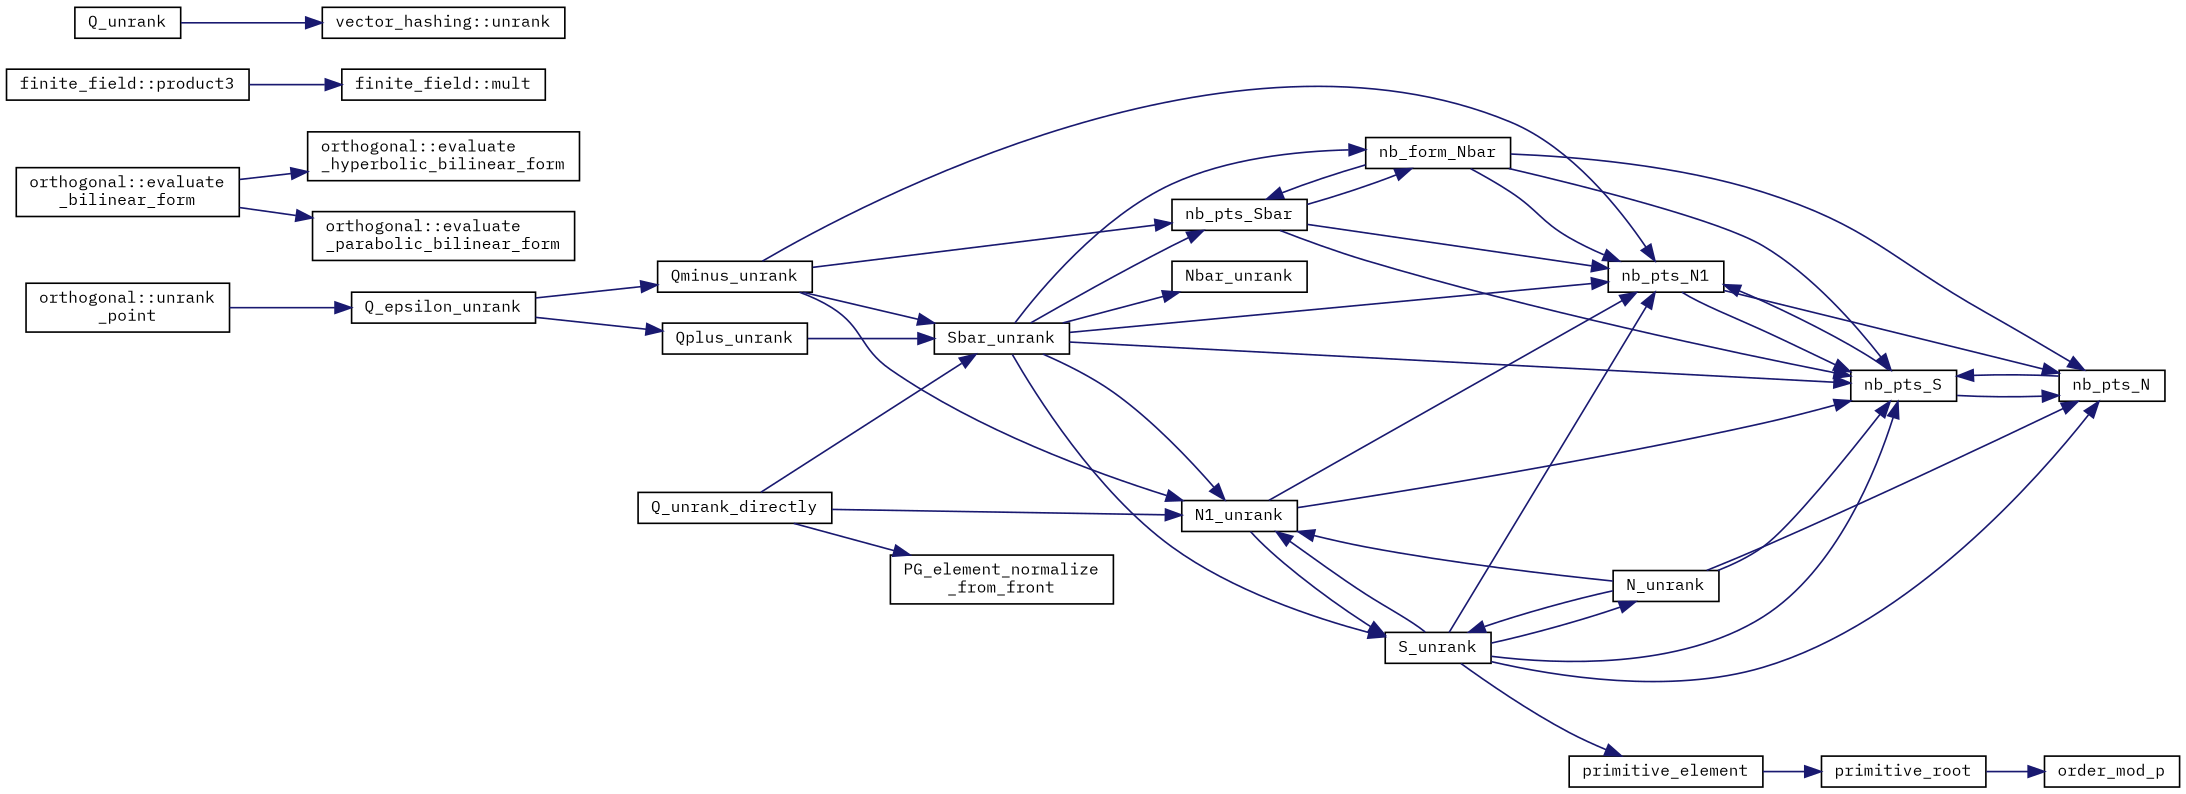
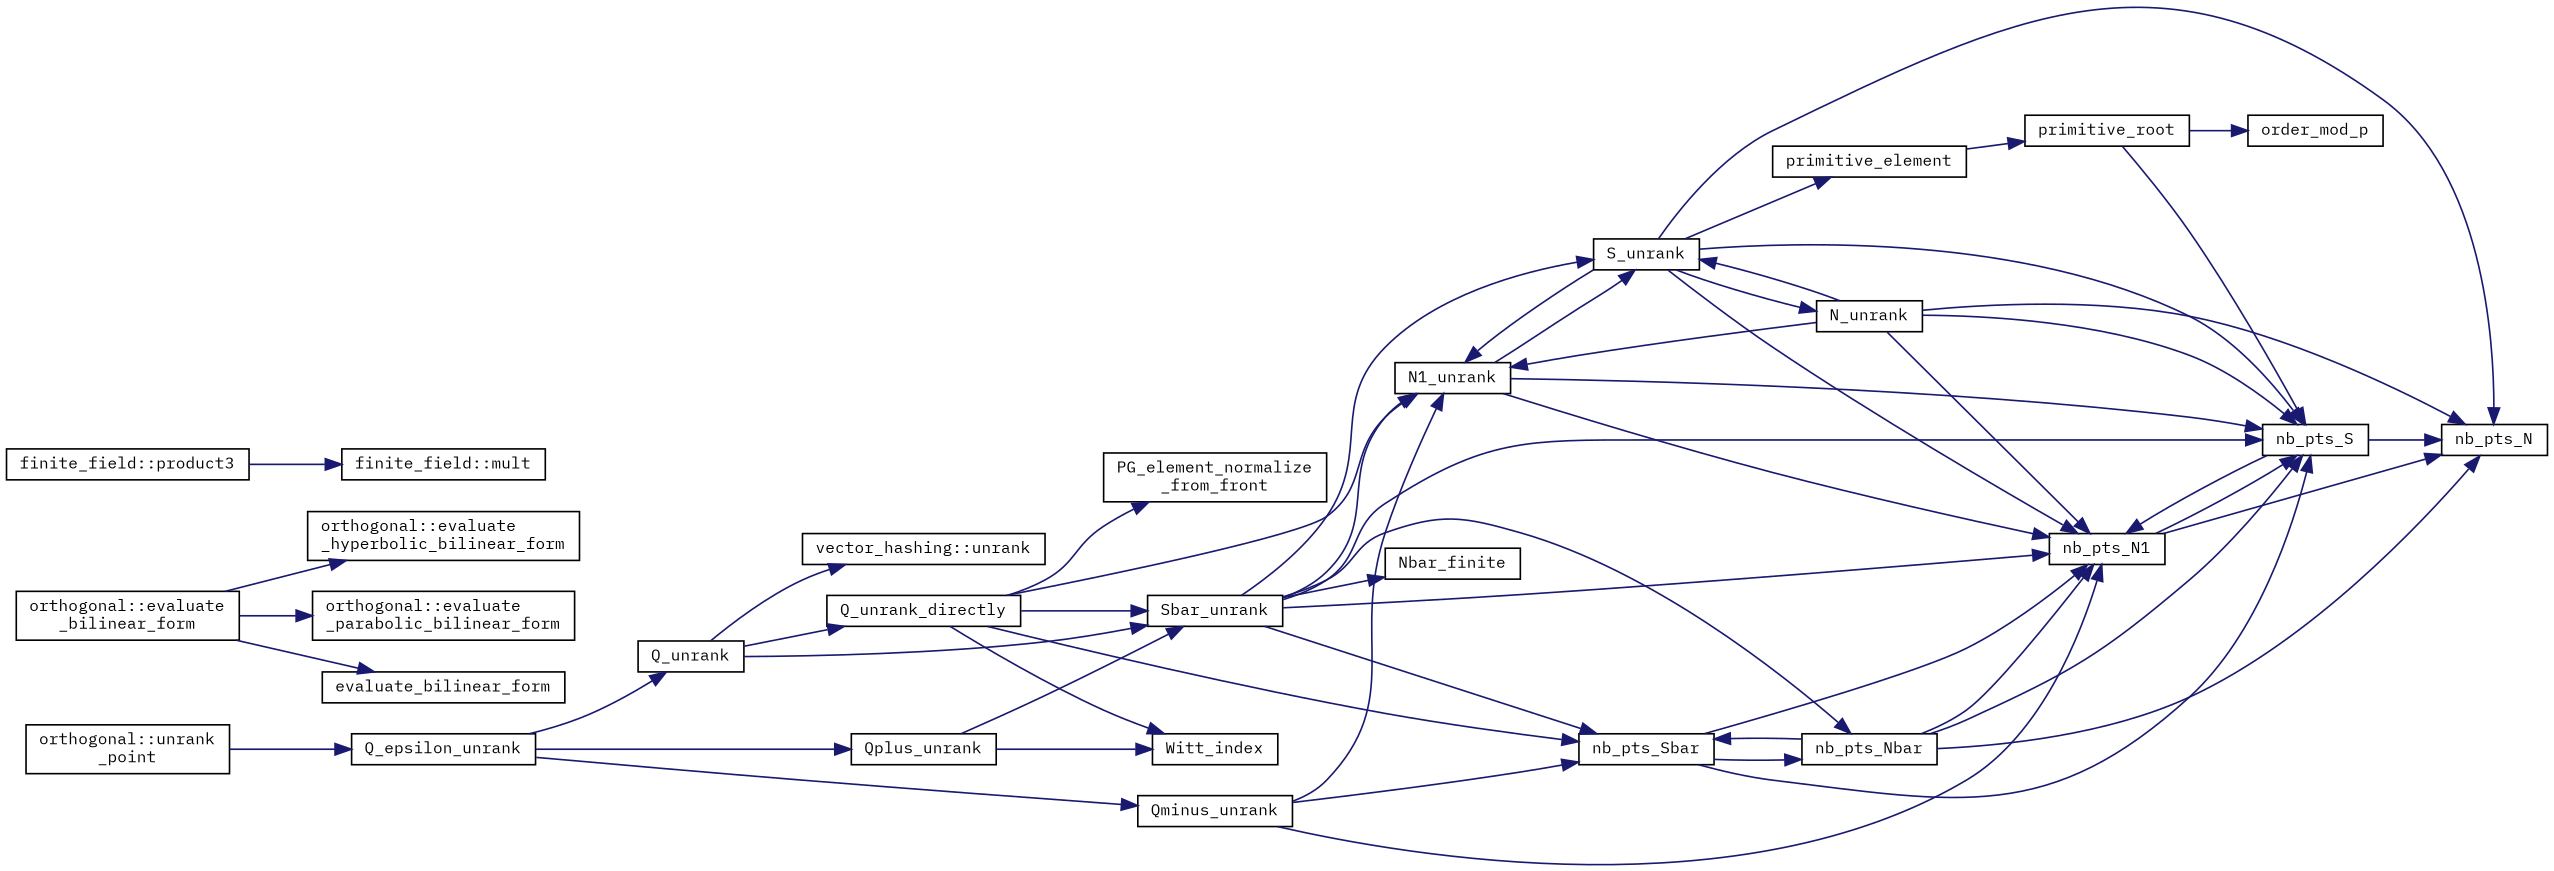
(1438, 153) -> (1870, 749)
(1240, 277) -> (1453, 564)
(861, 306) -> (938, 651)
(2016, 375) -> (2217, 274)
none -> (1983, 427)
none -> (786, 638)
none -> (444, 687)
none -> (1273, 692)
none -> (593, 713)
none -> (1215, 749)
